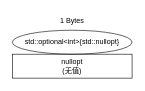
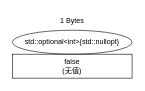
(72, 66) -> (72, 66)
